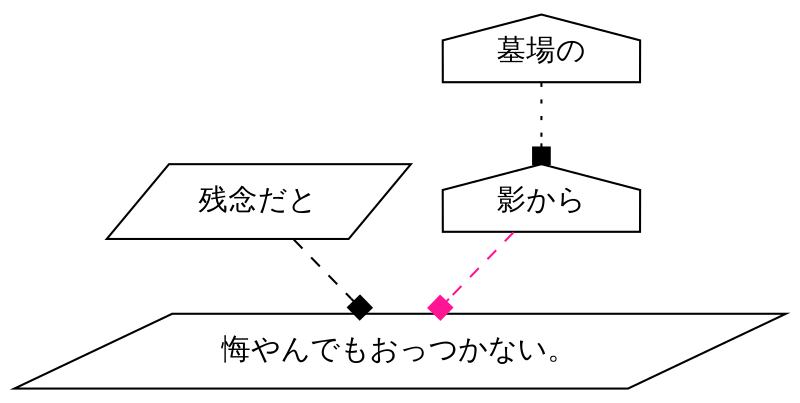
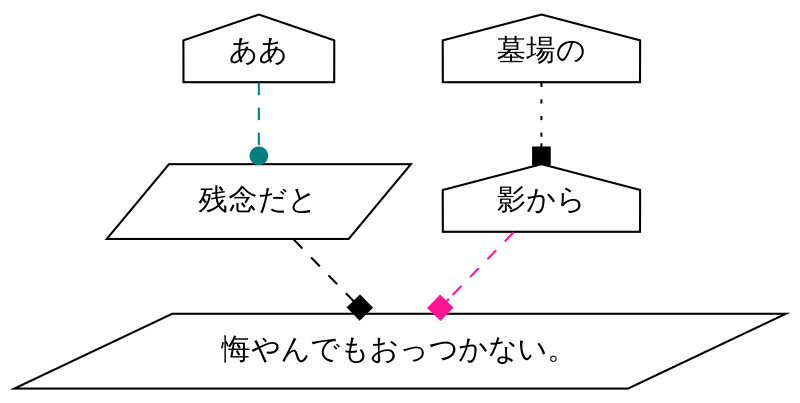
none -> (259, 52)
